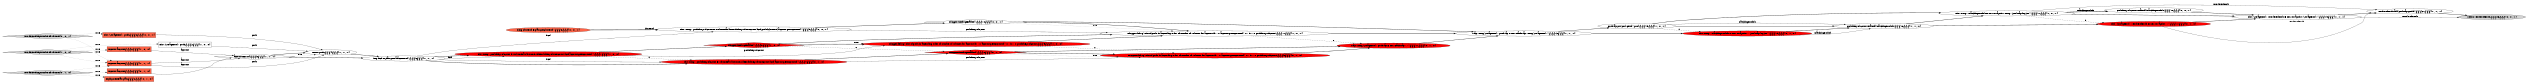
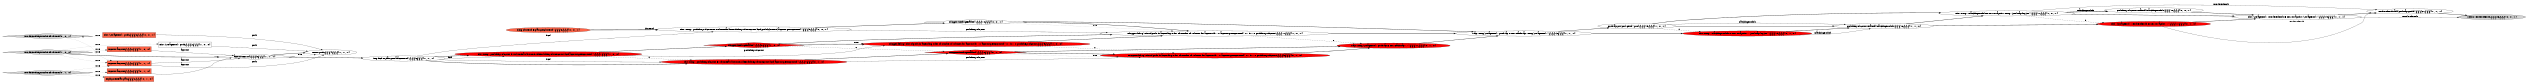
(84, 34) -> (93, 37)
(364, 55) -> none
none -> (142, 57)
